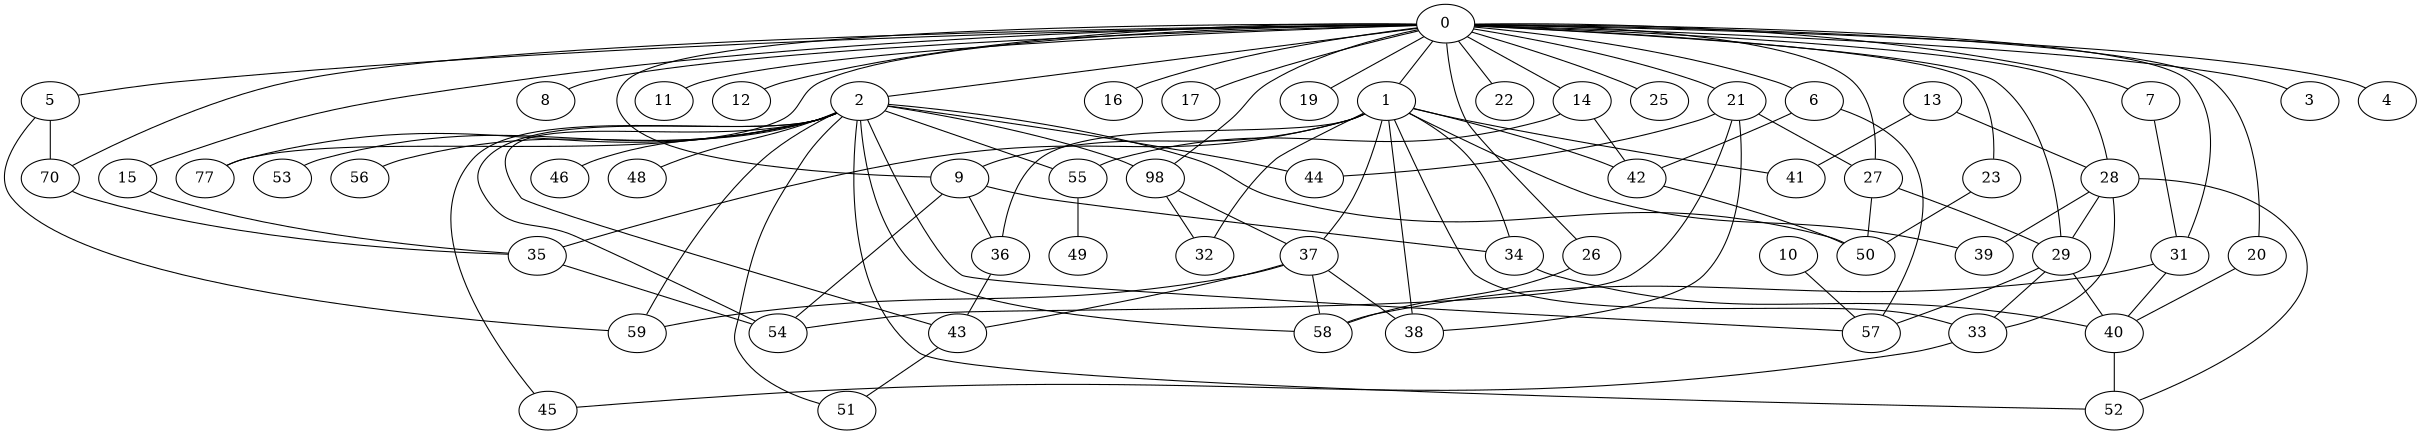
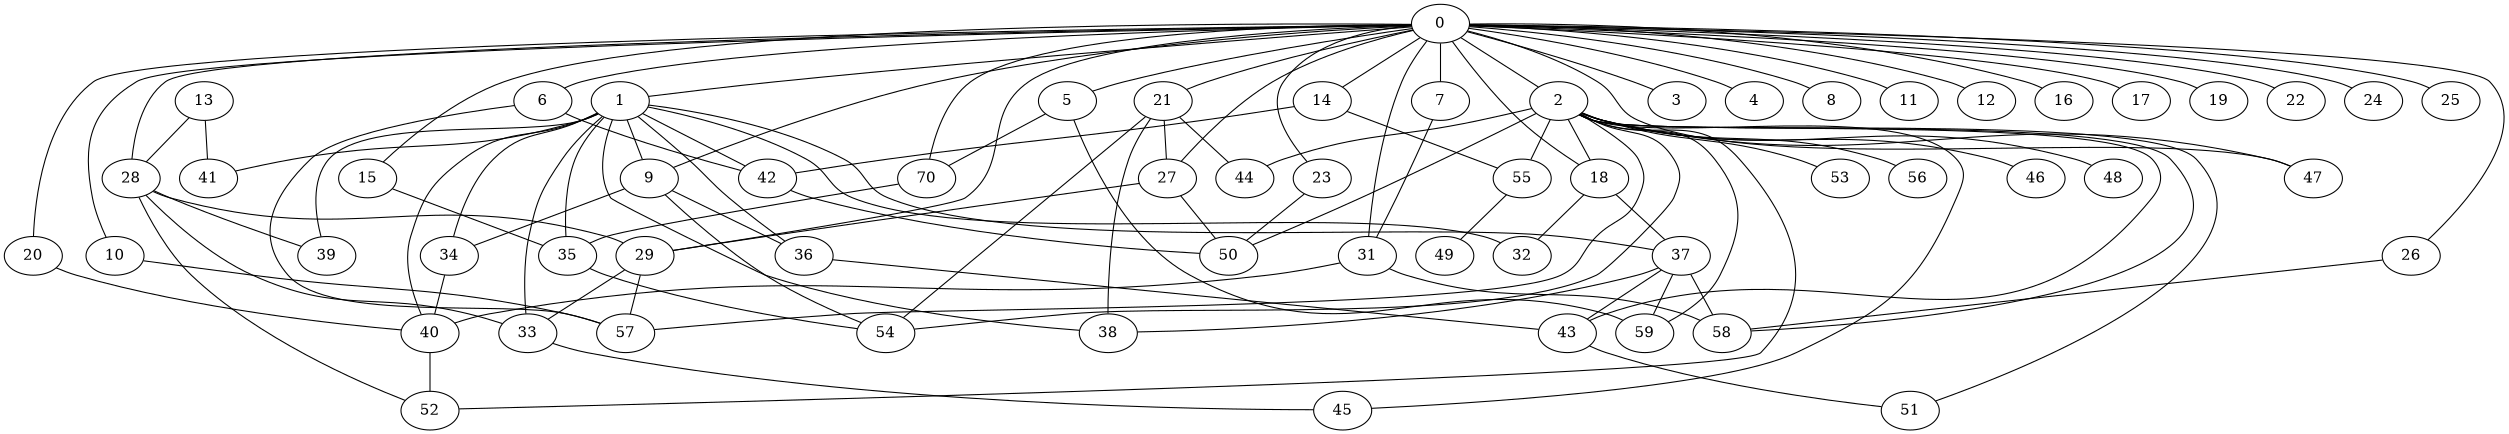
none -> (685, 43)
none -> (2374, 101)
(205, 178) -> (2313, 178)
(1155, 178) -> (1600, 178)
(2089, 297) -> (450, 169)
